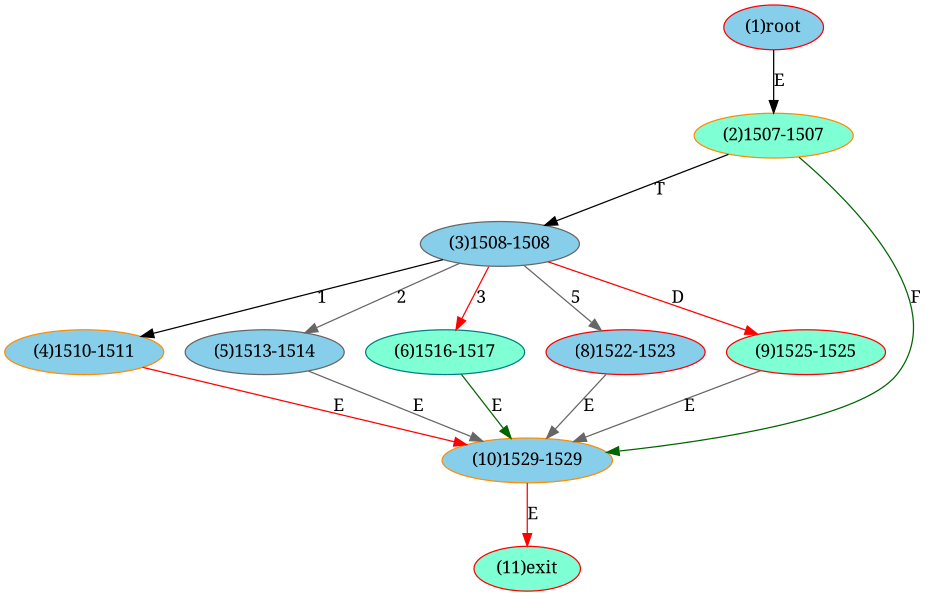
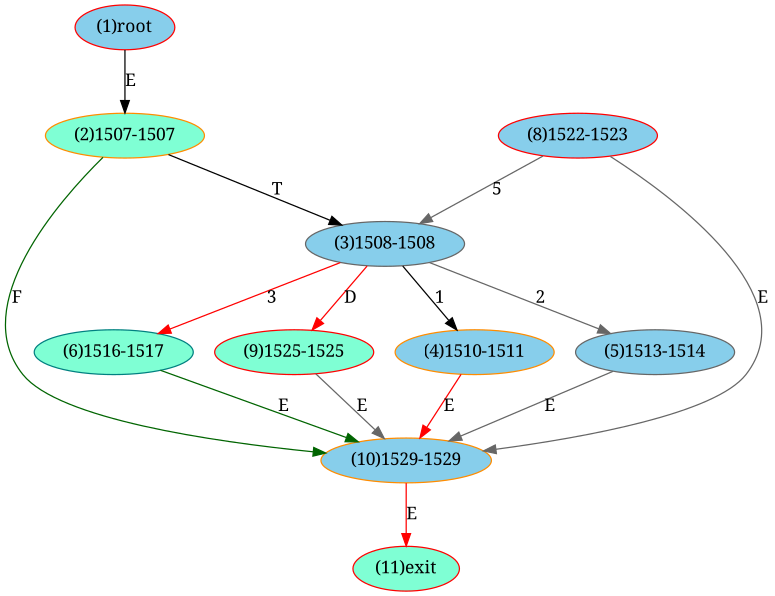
(558, 294) -> (487, 187)
